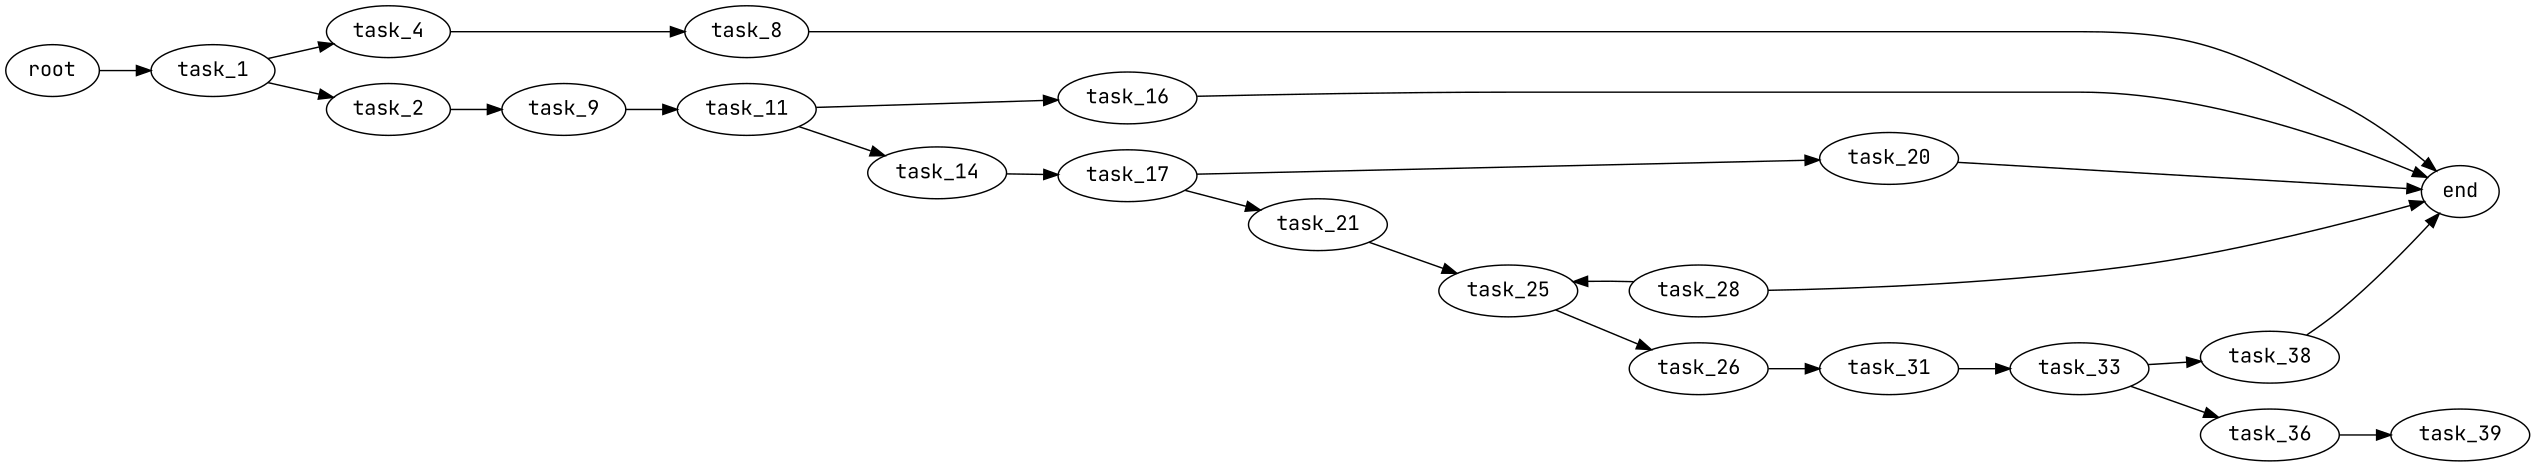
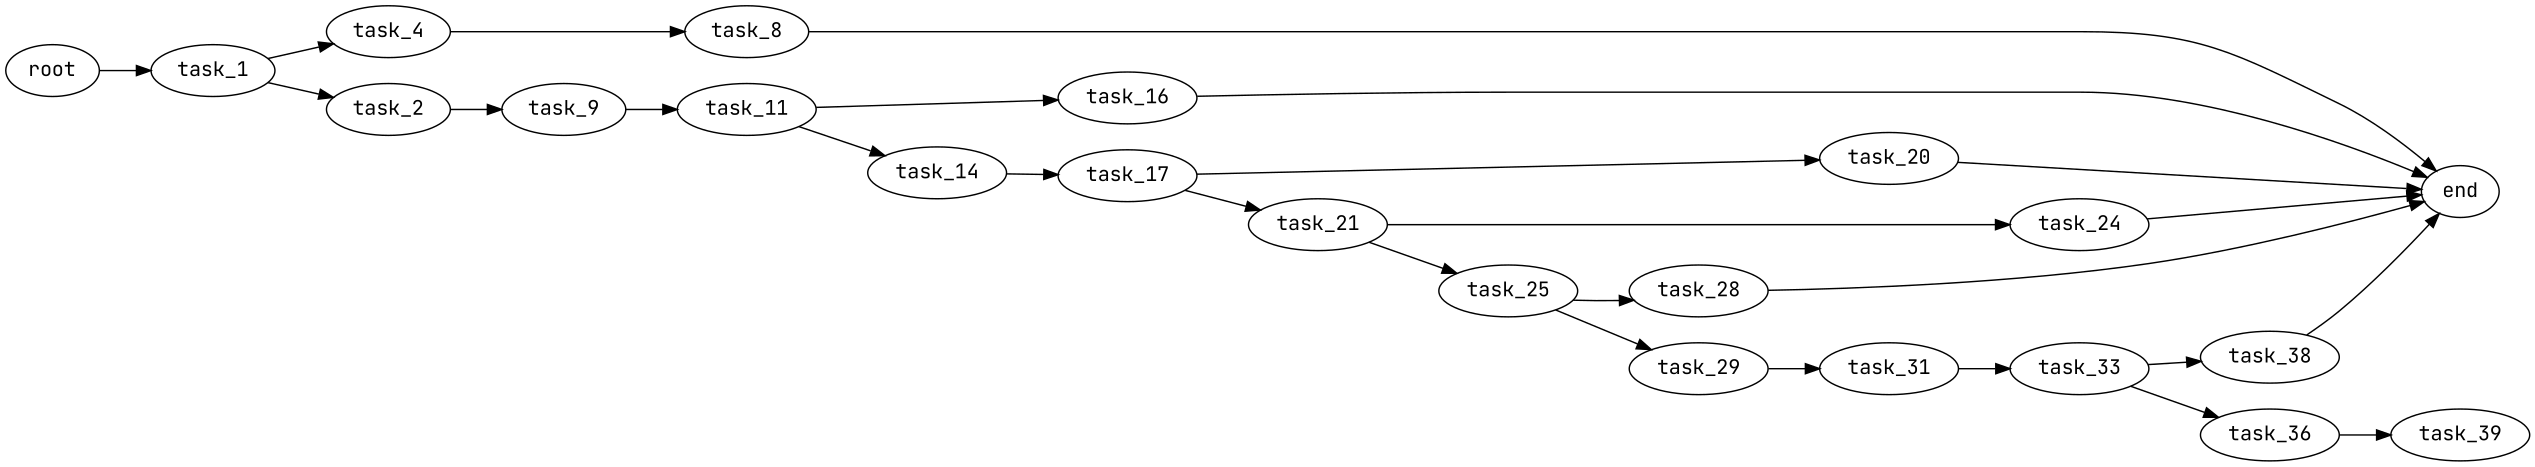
none -> (2079, 225)
(1611, 281) -> (1596, 301)
(1699, 369) -> (1699, 369)
